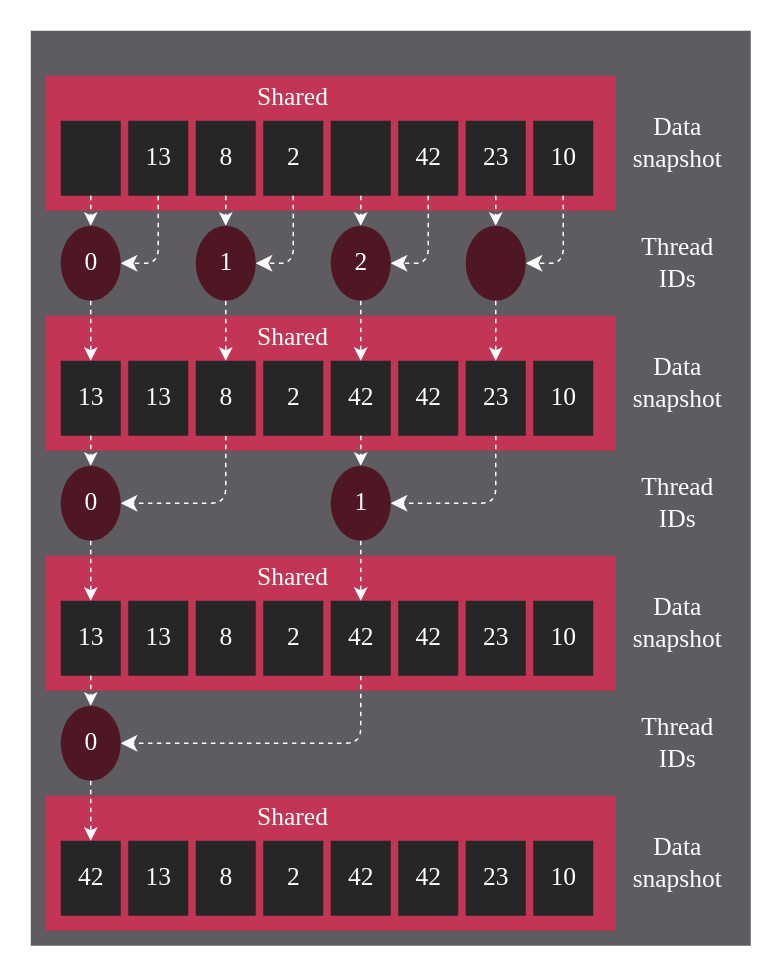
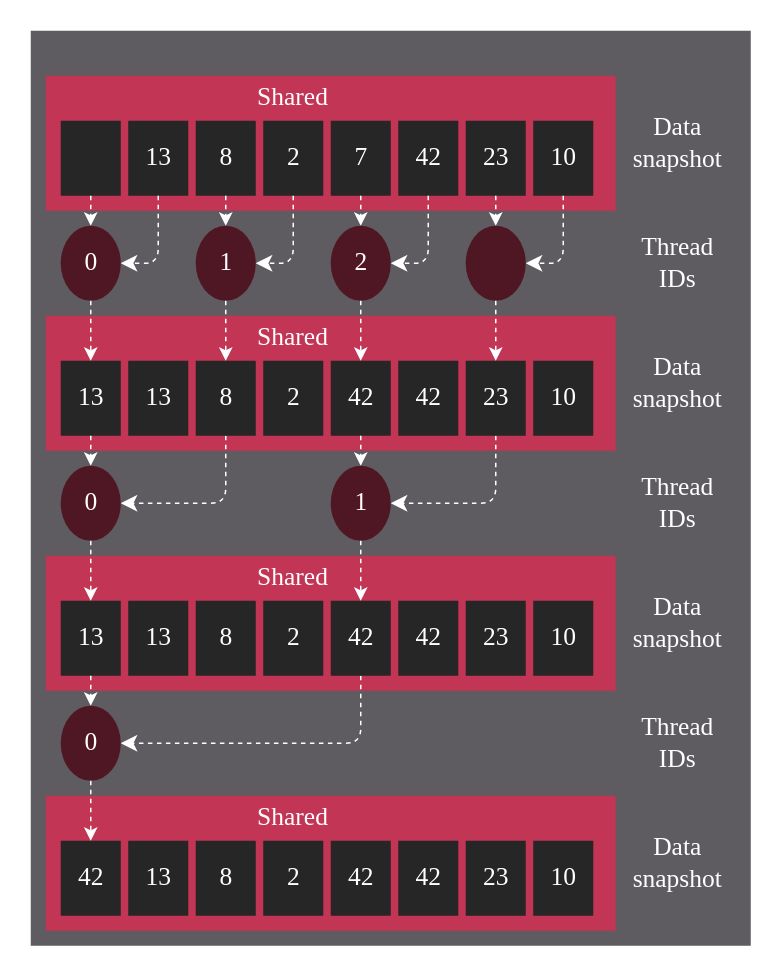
none -> (361, 158)
